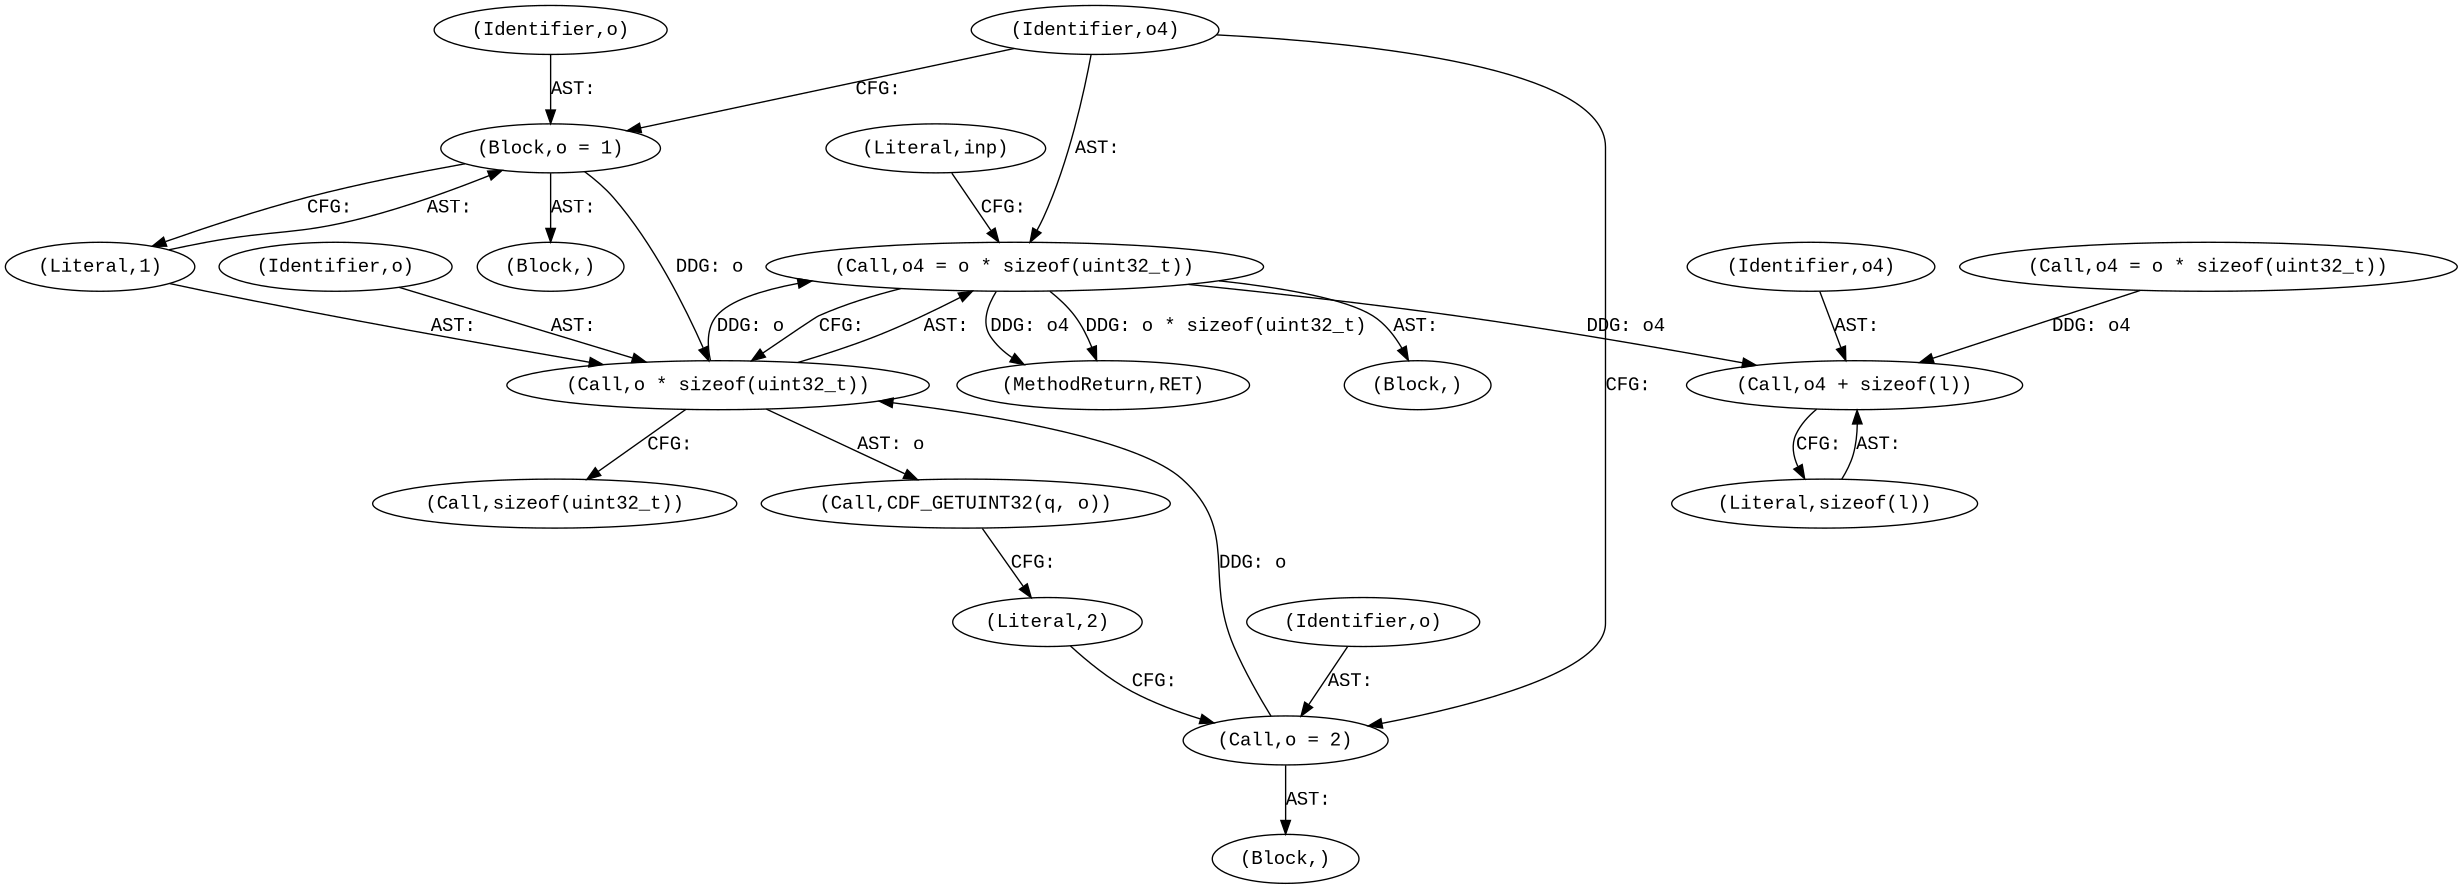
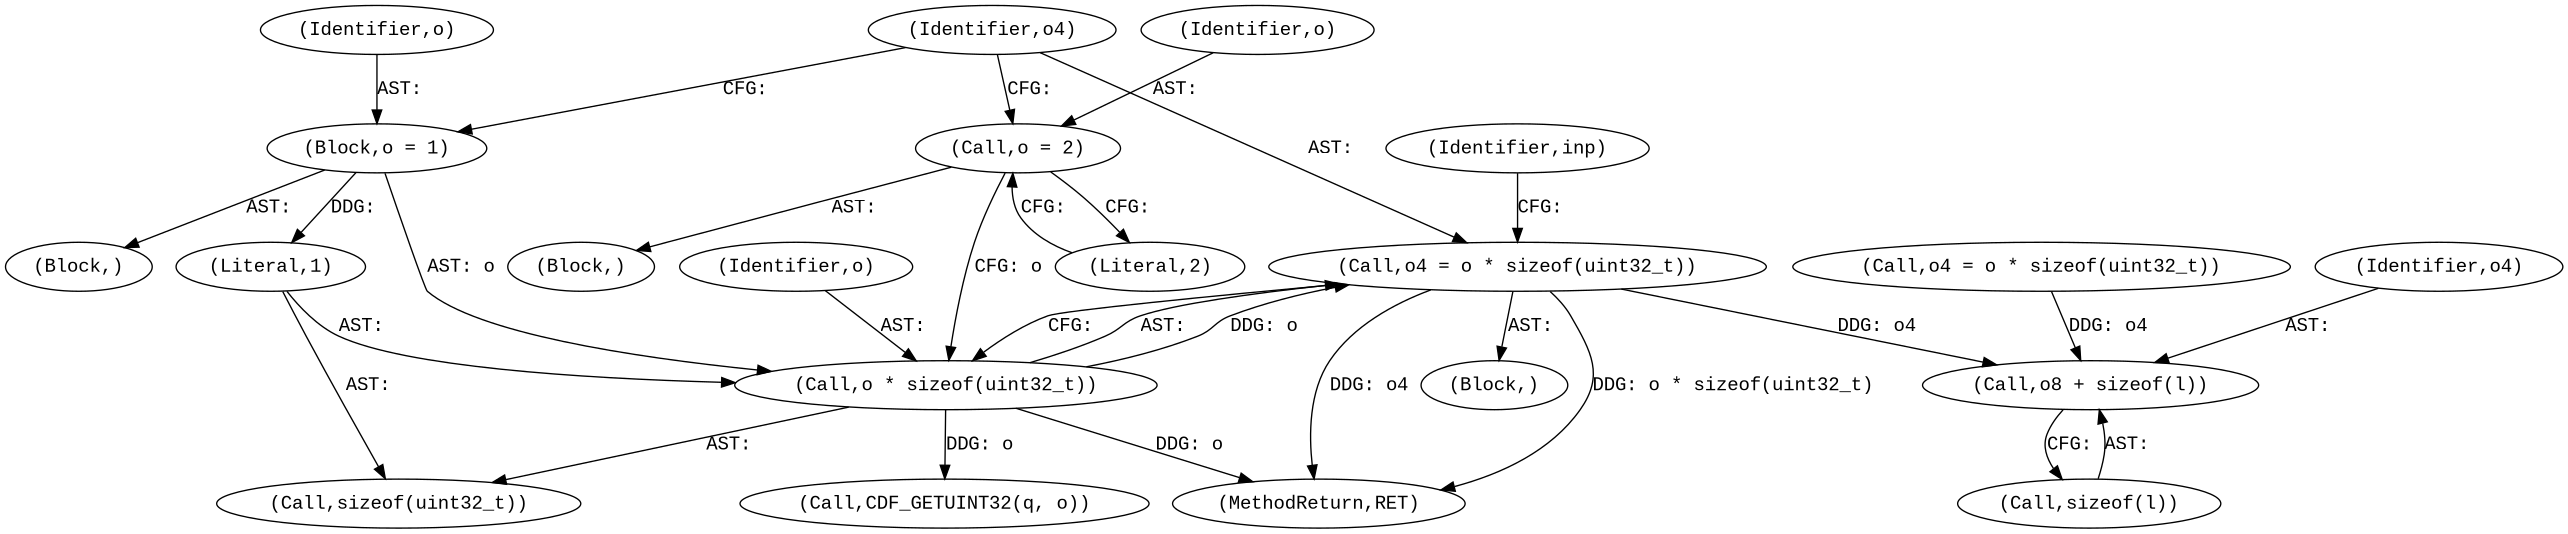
(936, 148) -> (1518, 148)
(336, 208) -> (359, 208)
(332, 225) -> (330, 380)
(710, 267) -> (461, 267)
(1855, 385) -> (2091, 385)
none -> (1128, 443)
(676, 444) -> (735, 444)
(891, 444) -> (980, 444)
(1825, 504) -> (2089, 504)
(1003, 557) -> (1087, 200)
(1253, 563) -> (1009, 267)
